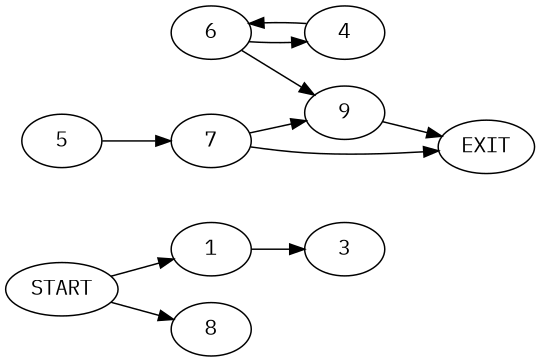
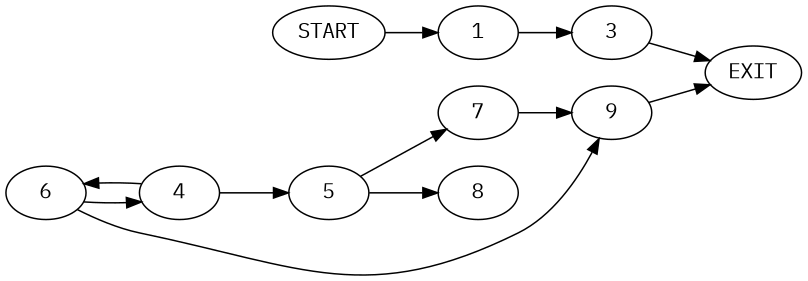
(337, 154) -> (672, 50)
none -> (247, 193)
(135, 309) -> (396, 193)
